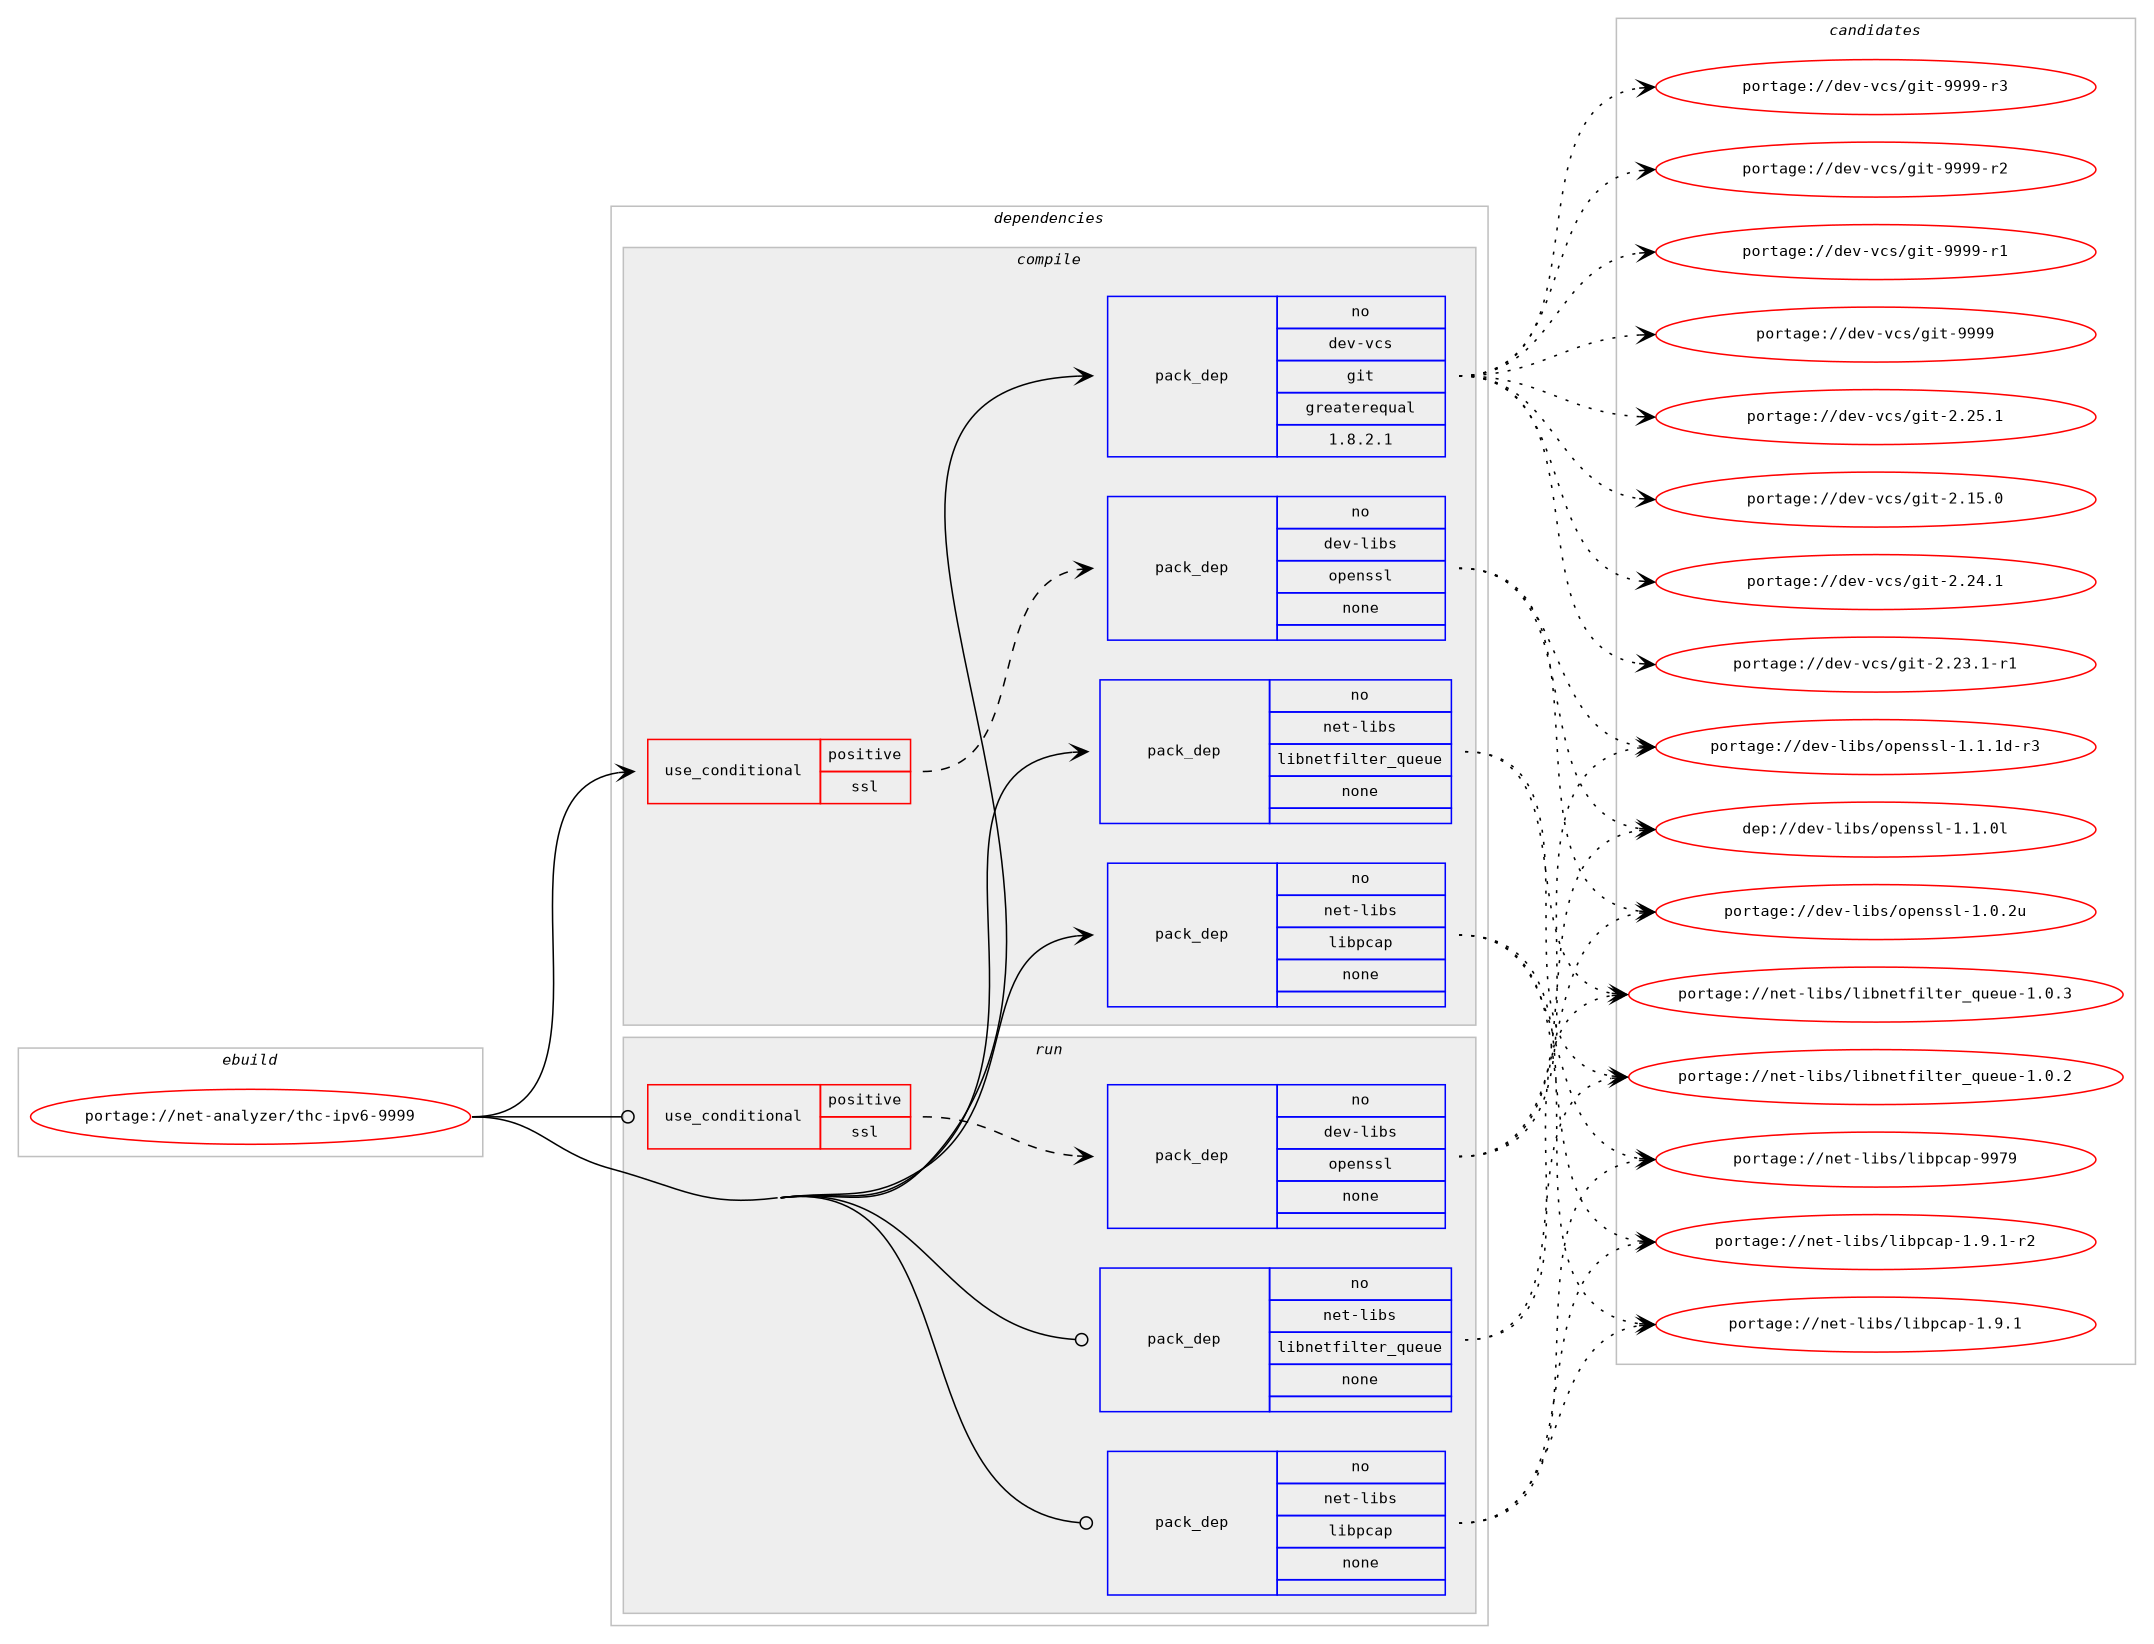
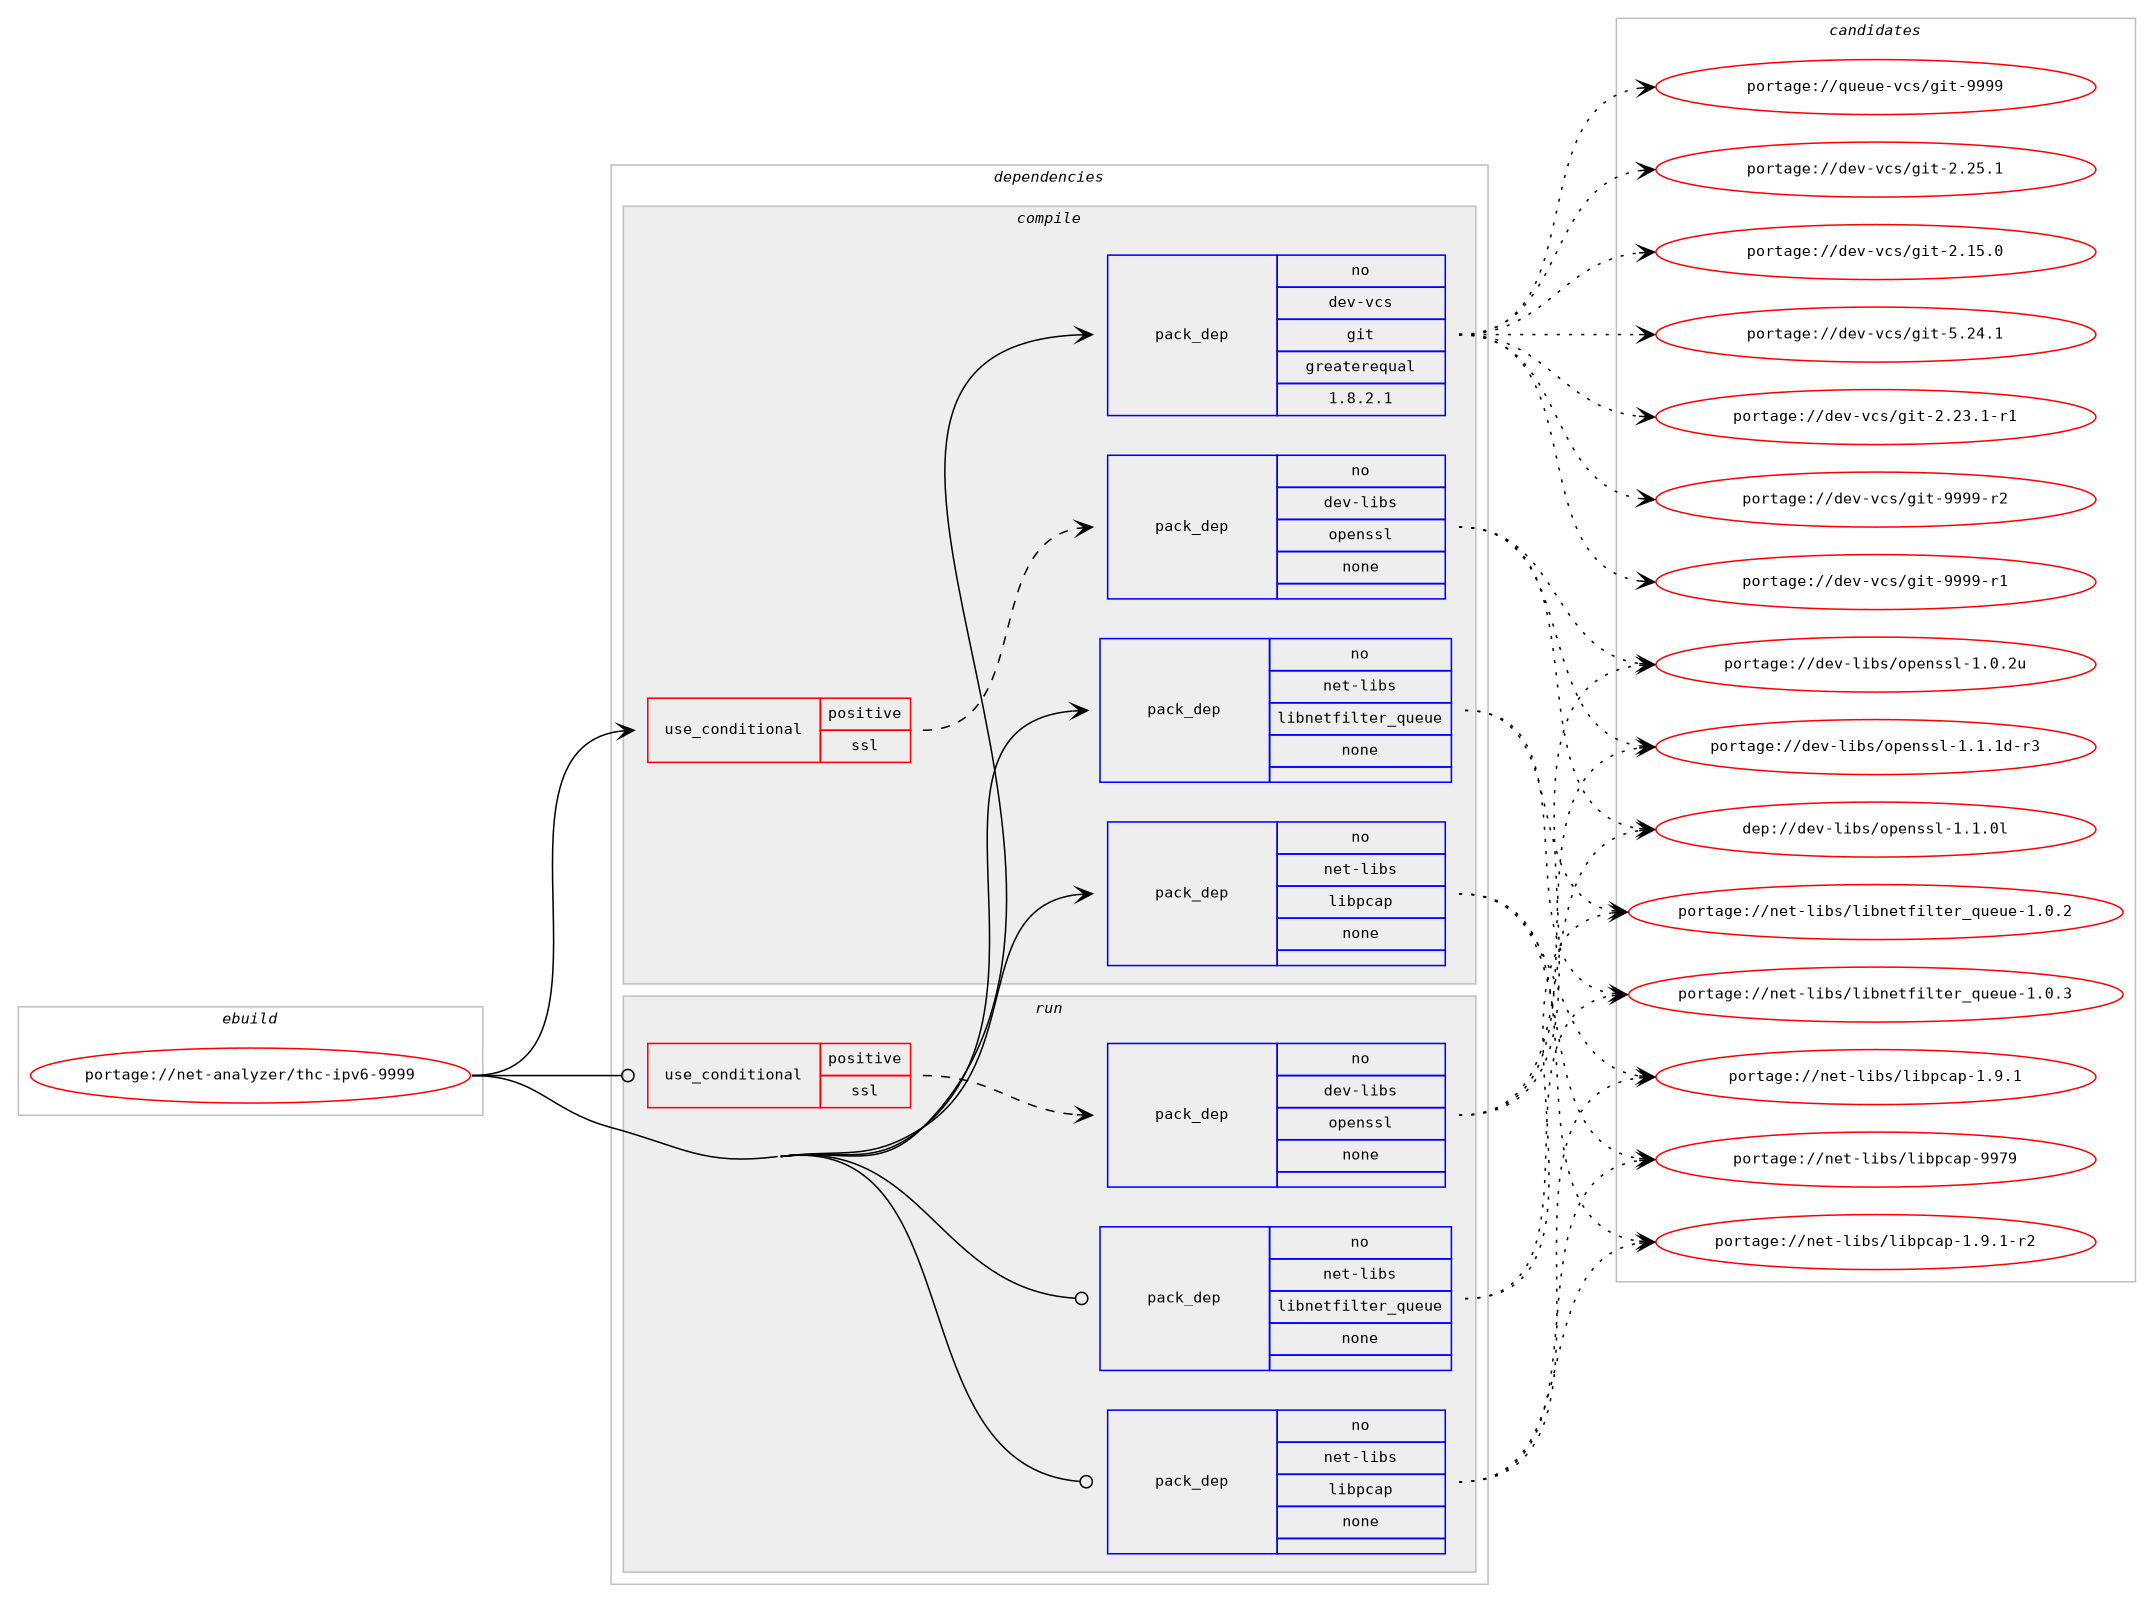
(1876, 87) -> none
(1876, 335) -> (1876, 87)
(1876, 582) -> (1876, 335)
